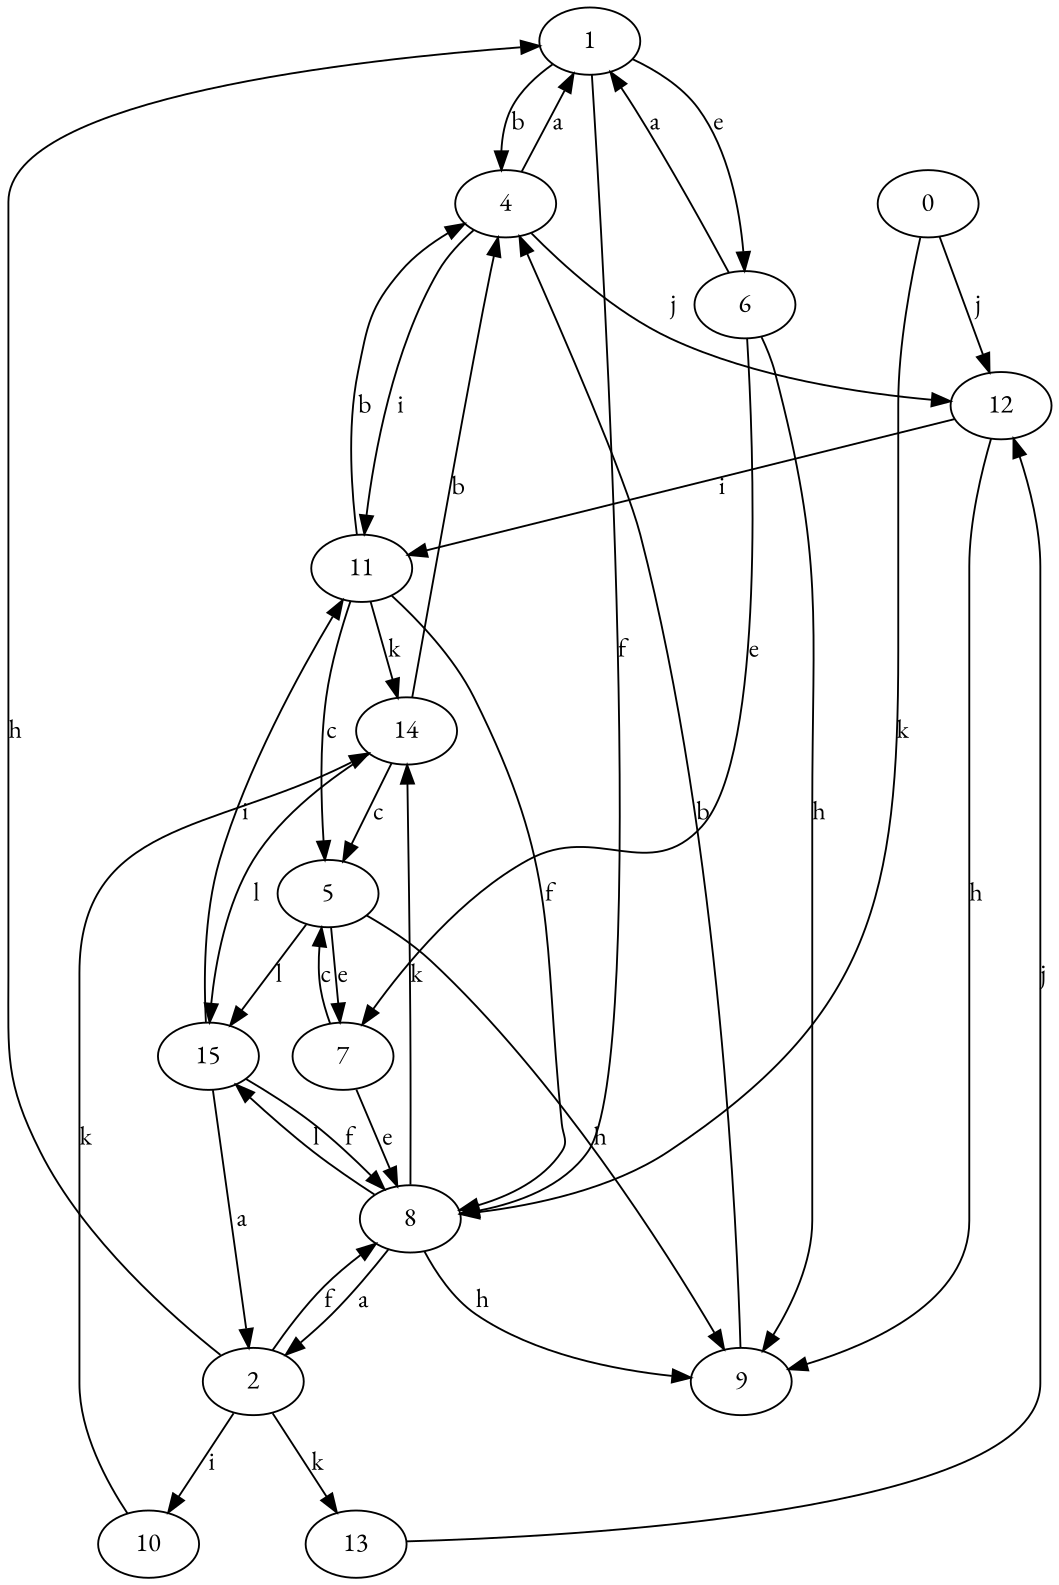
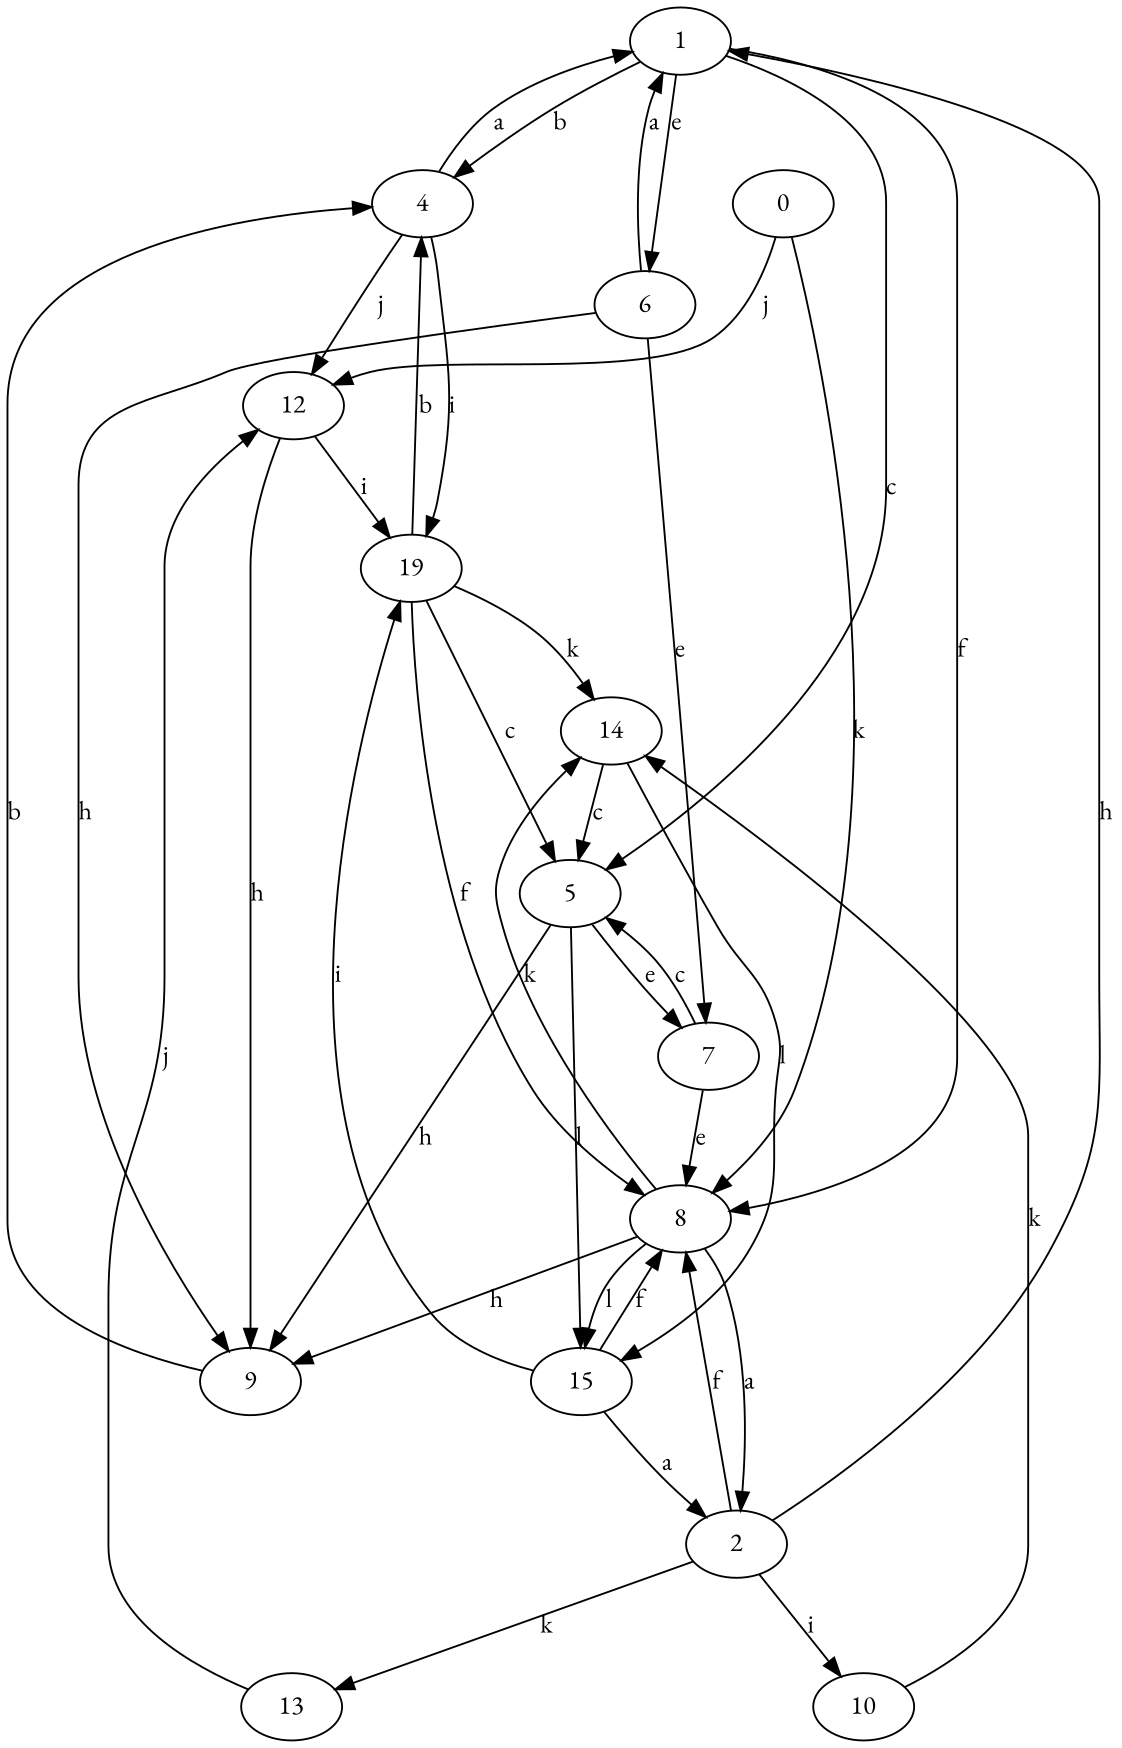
none -> (886, 466)
(452, 476) -> none
(362, 568) -> (411, 568)
